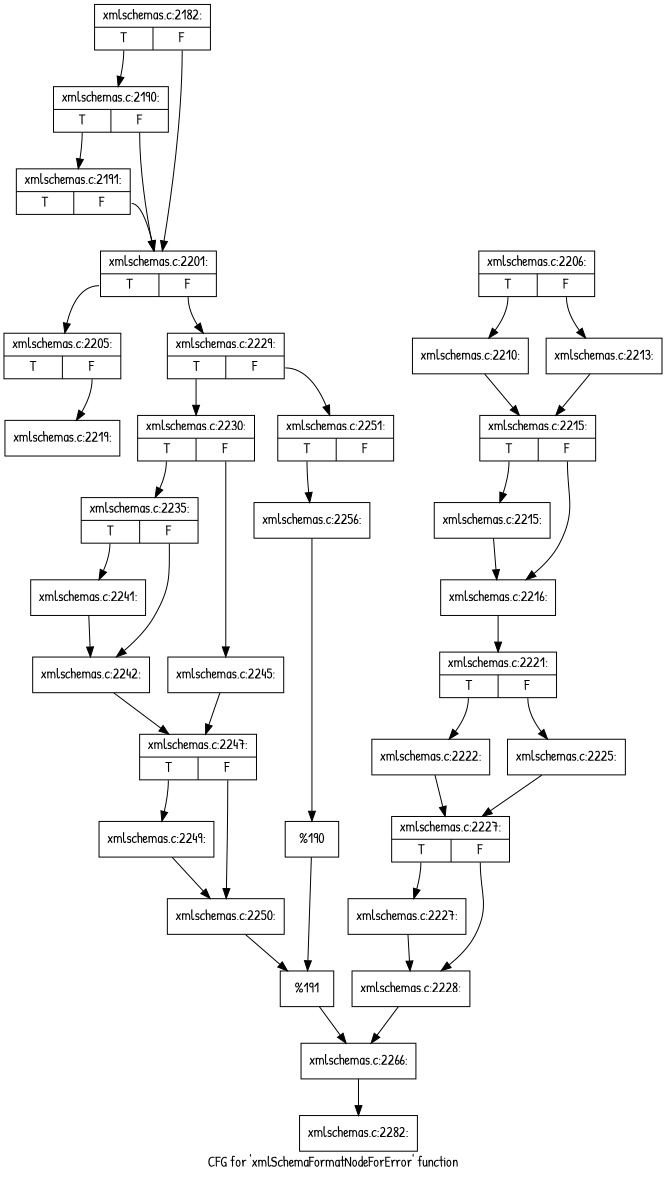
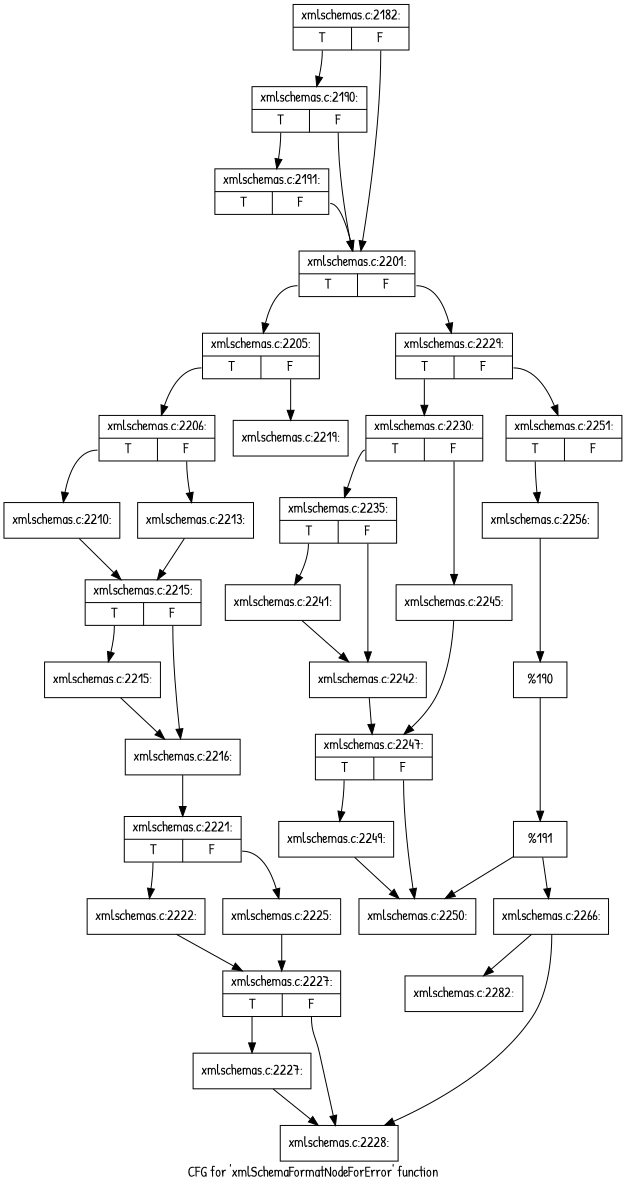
none -> (177, 381)
(263, 949) -> (483, 875)
(388, 1021) -> (503, 1051)
